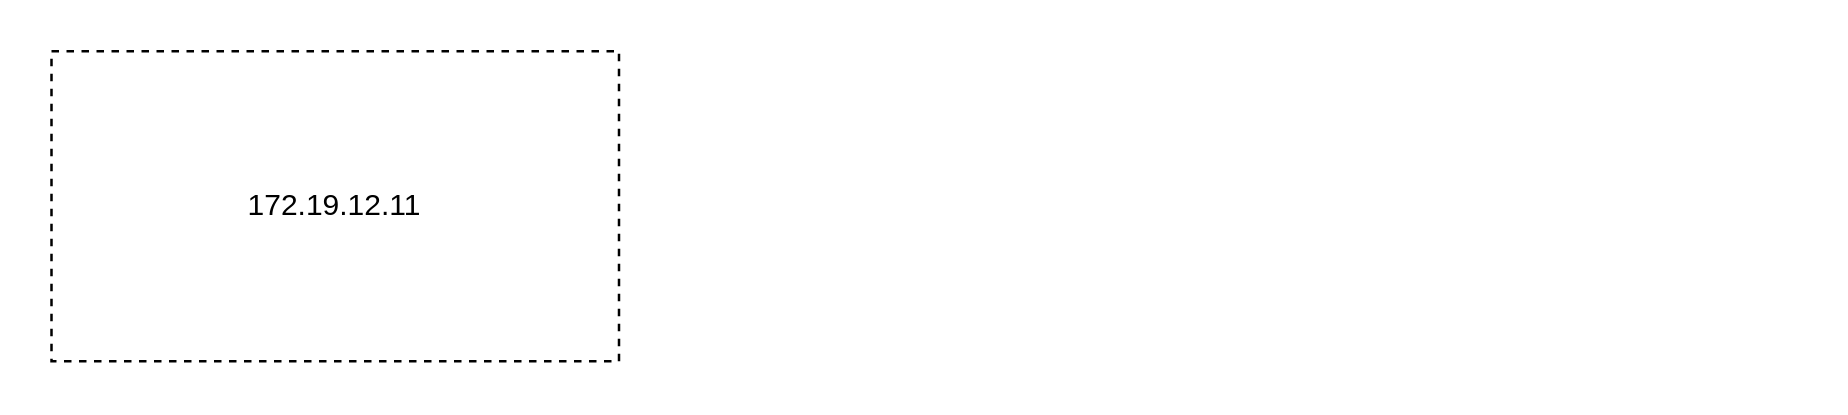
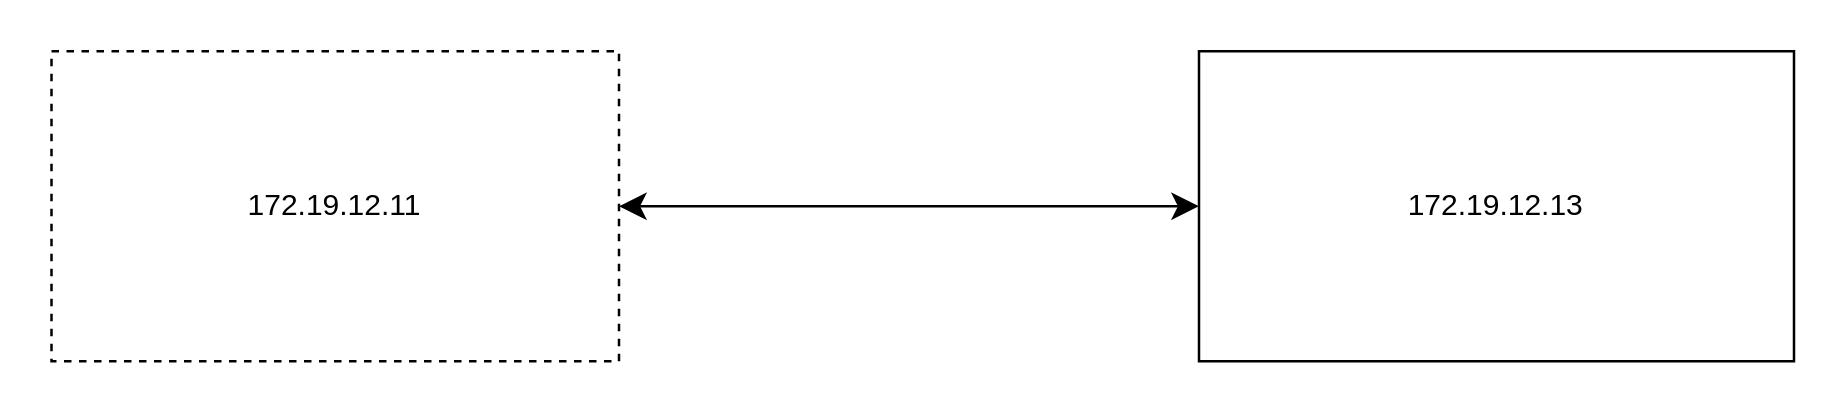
none -> (909, 206)
none -> (1496, 206)
